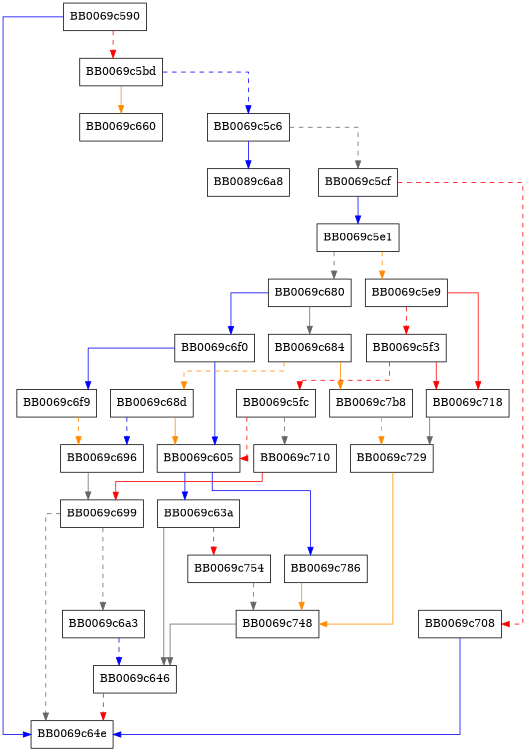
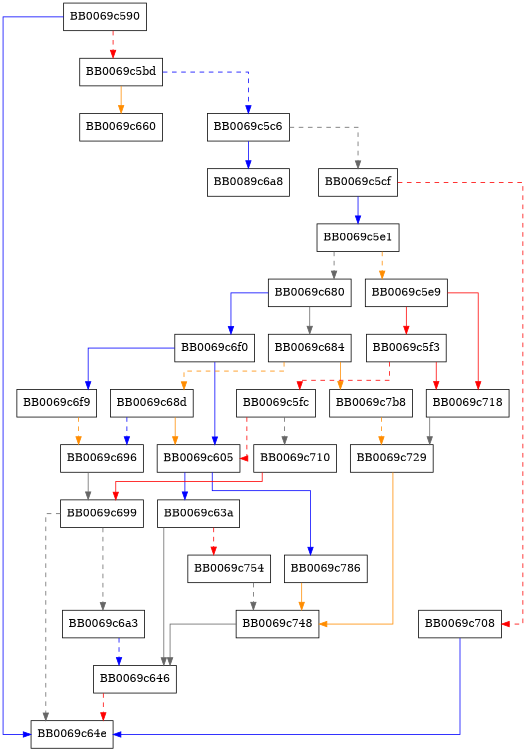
(406, 317) -> (406, 317)
